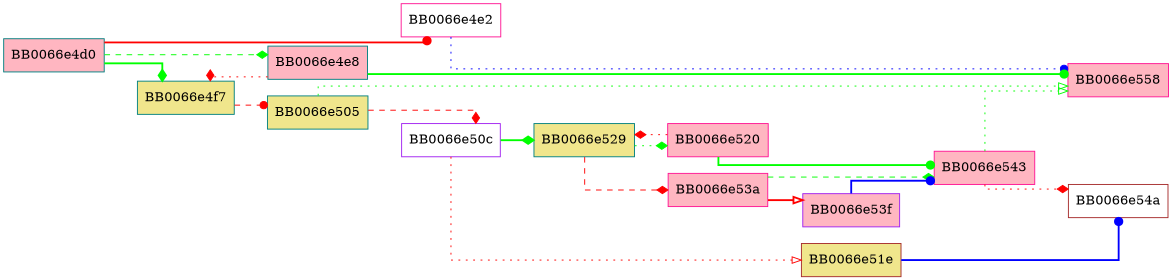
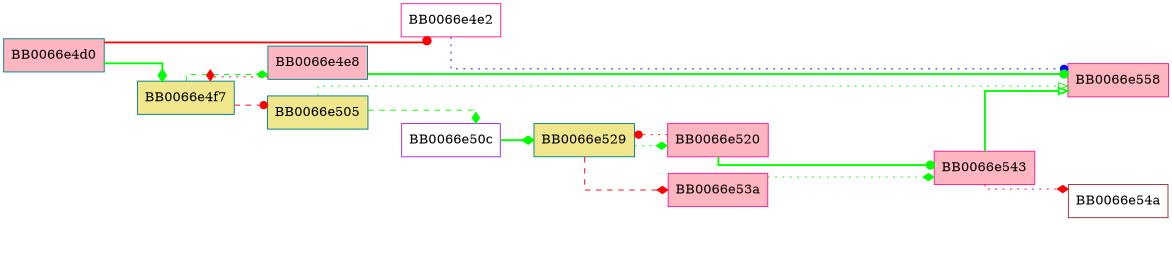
(181, 55) -> (205, 74)
(985, 94) -> (985, 94)
(423, 110) -> (423, 110)
(655, 135) -> (655, 135)
(845, 177) -> (845, 177)
(851, 210) -> none
(851, 260) -> none
